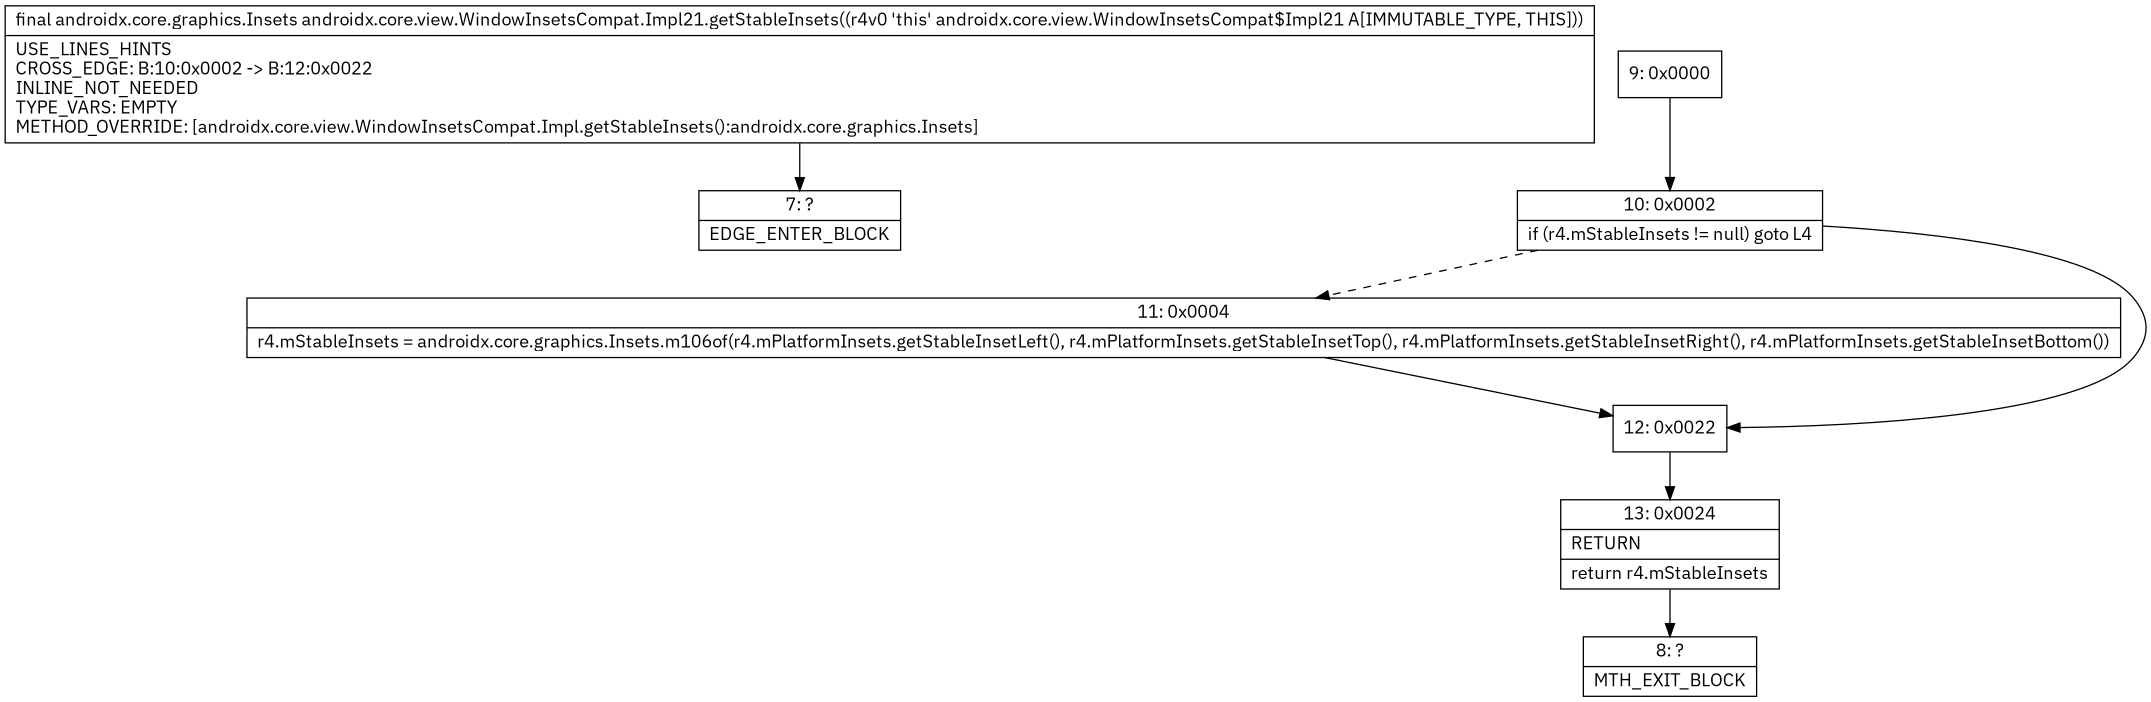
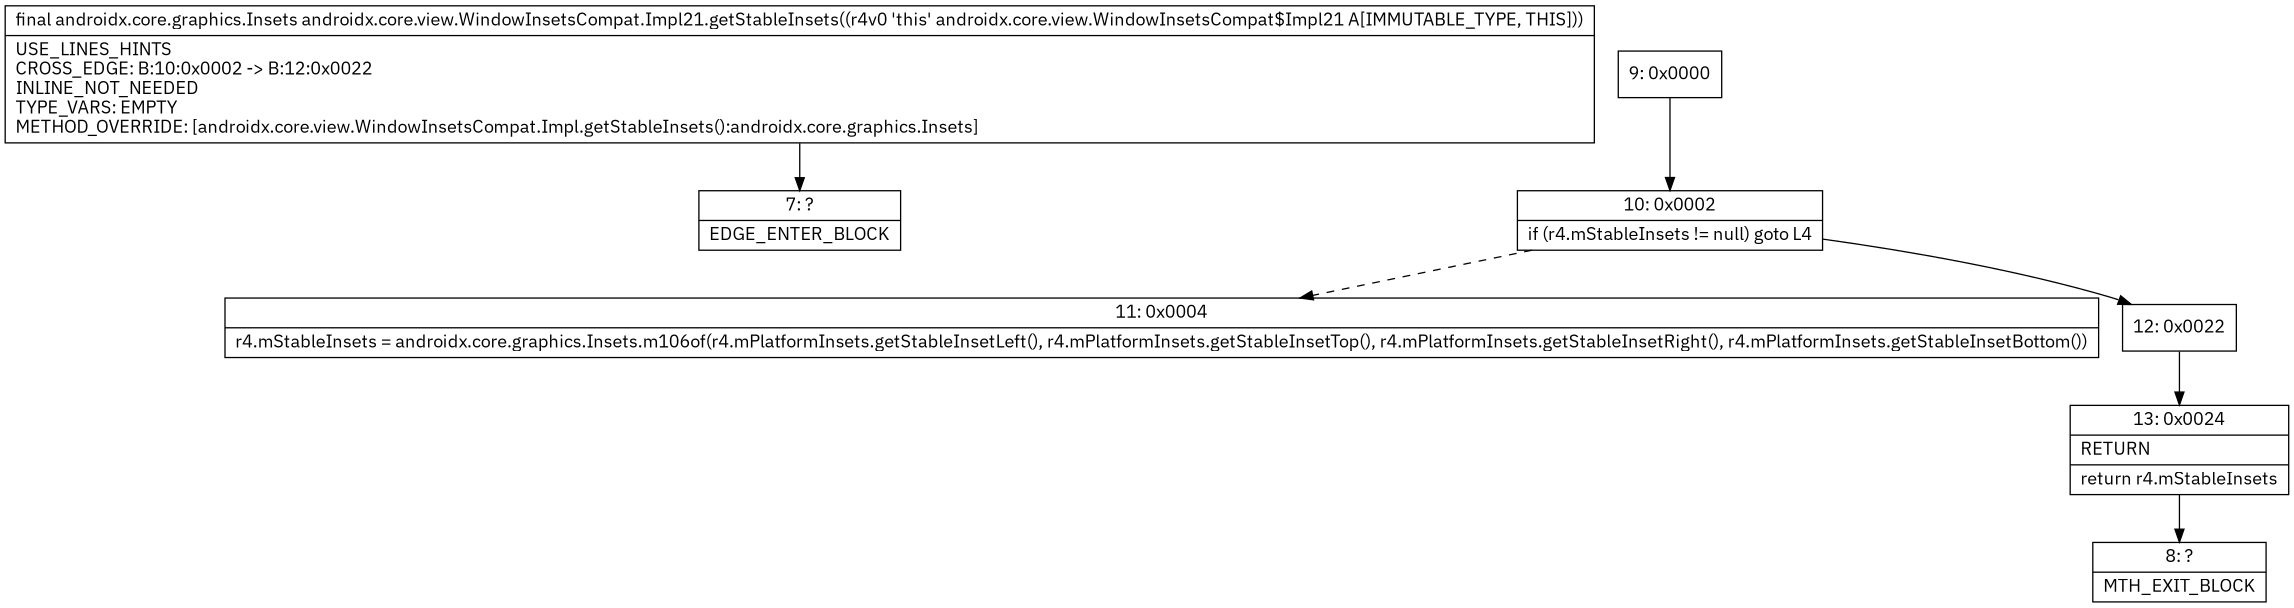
(1462, 385) -> none
